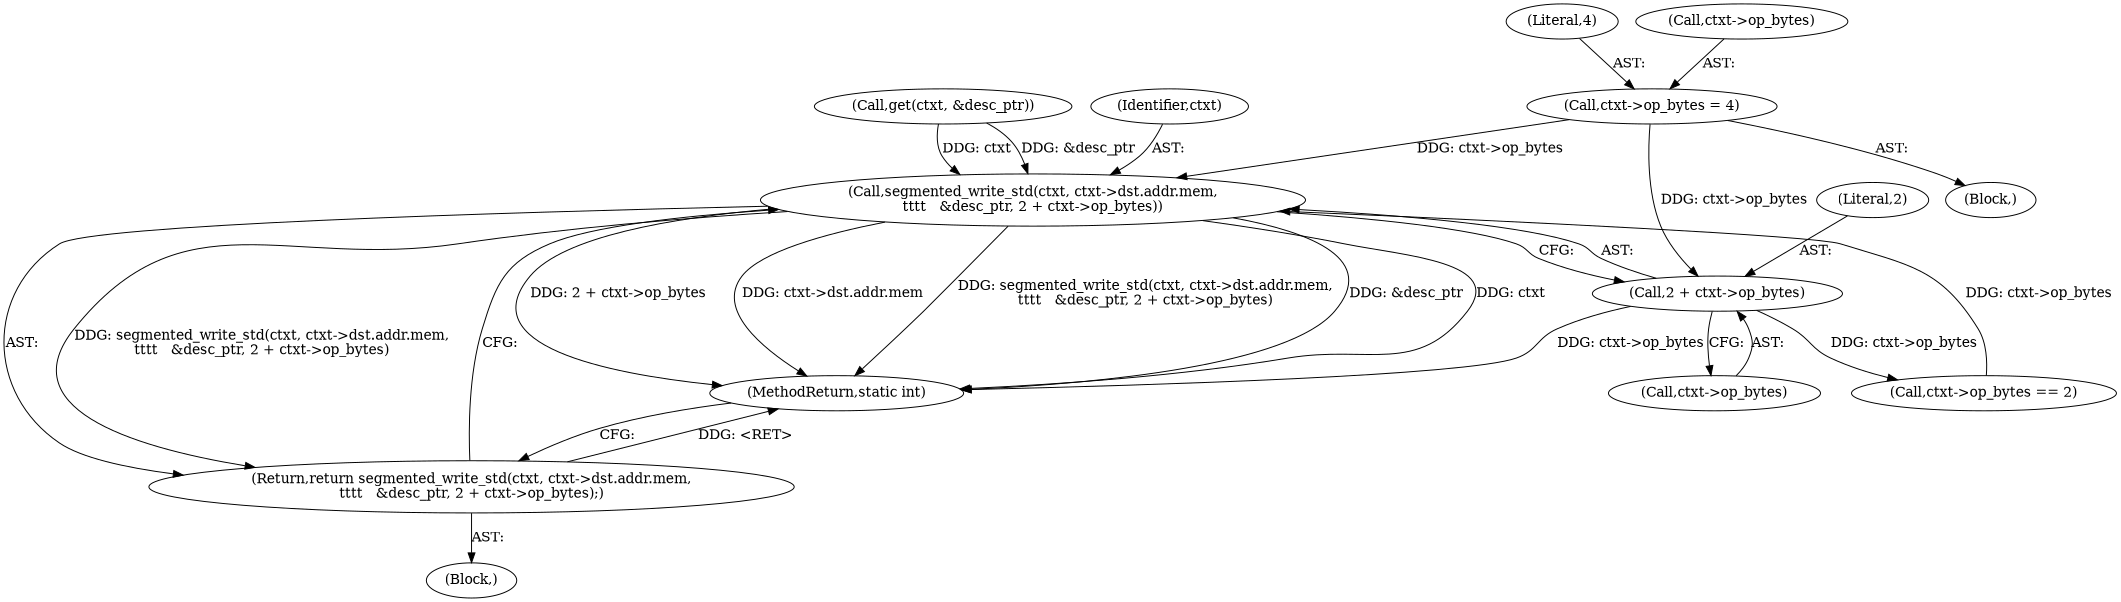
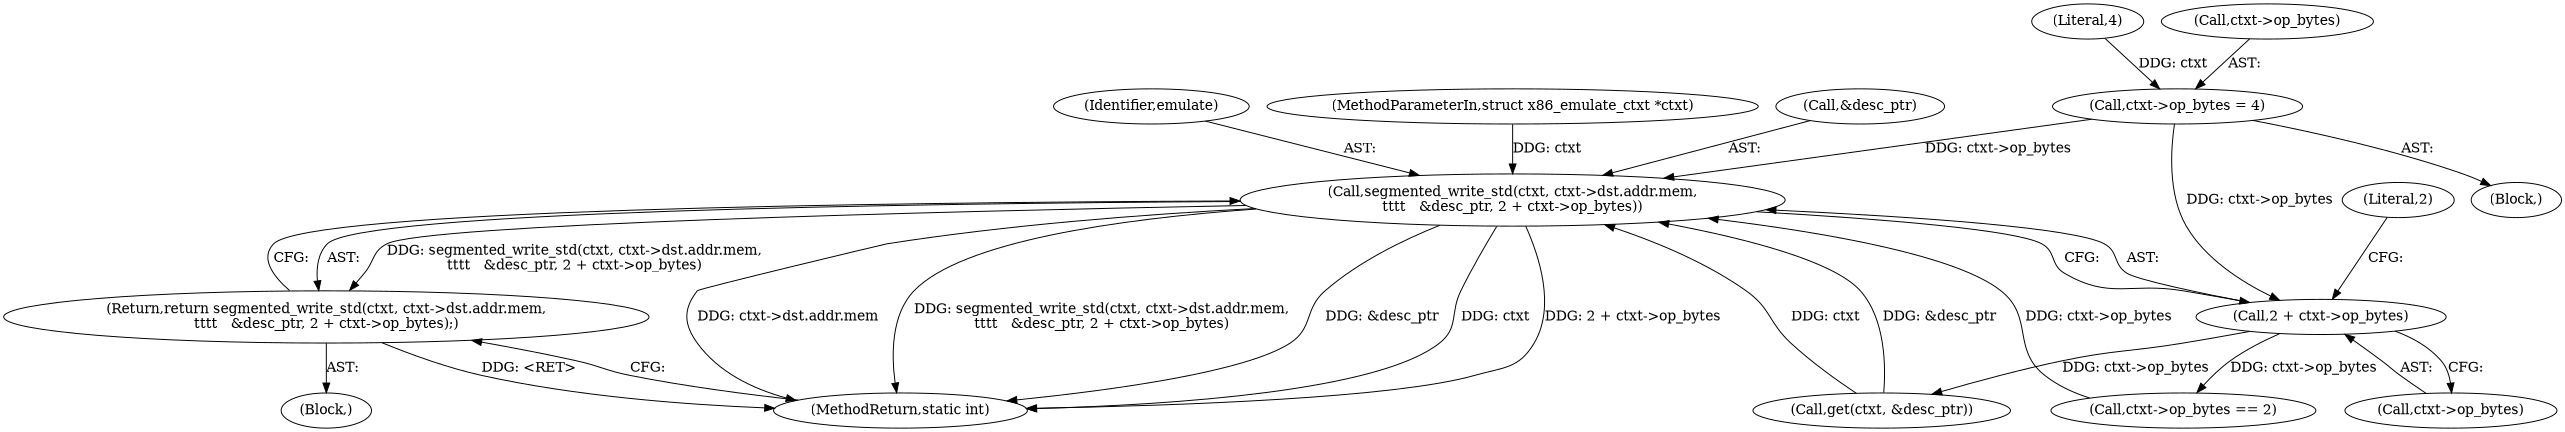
(1632, 64) -> (2173, 64)
(1170, 106) -> (1151, 106)
none -> (1513, 106)
none -> (1860, 106)
(1818, 251) -> (2388, 258)
(1308, 378) -> (2094, 355)
